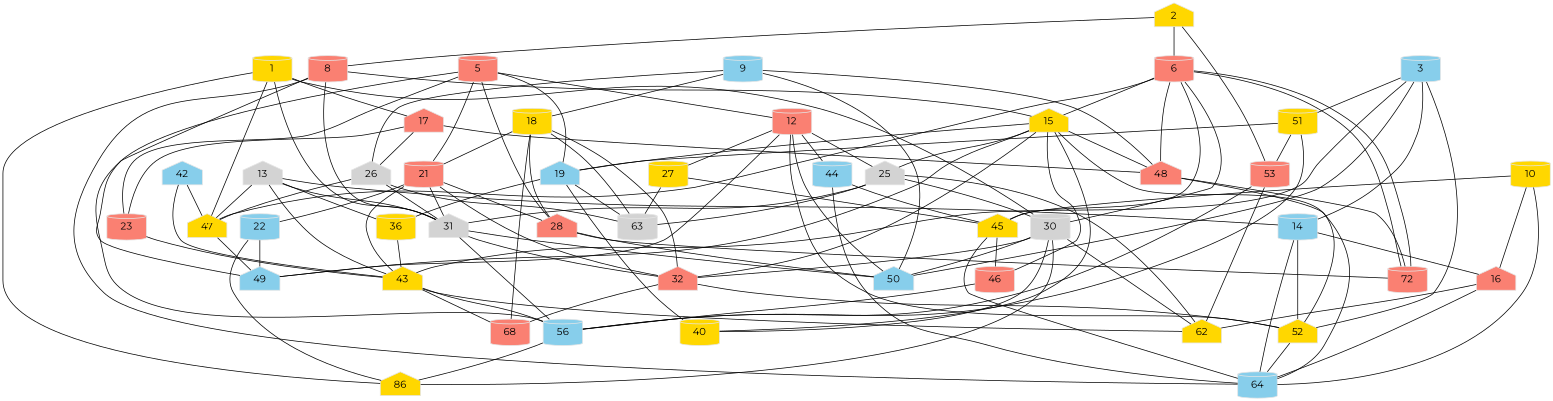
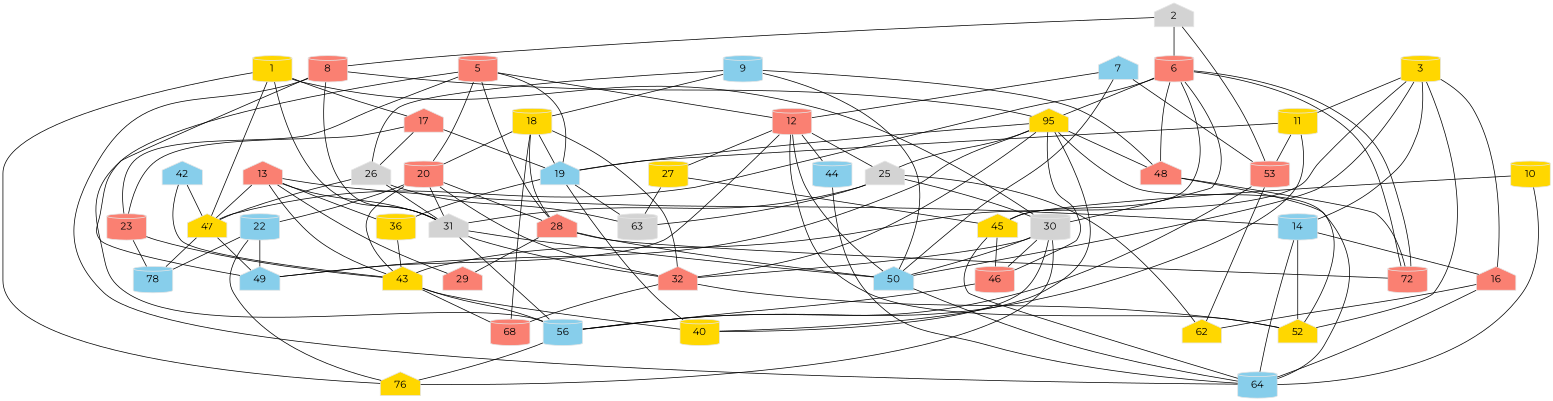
(1174, 16) -> (1174, 16)
none -> (1118, 69)
(1421, 69) -> (1421, 69)
(1049, 122) -> (1049, 122)
(1298, 122) -> (1298, 122)
(704, 148) -> (494, 149)
(598, 173) -> (547, 149)
(263, 174) -> (263, 174)
(424, 174) -> (424, 174)
(909, 204) -> none
(1513, 228) -> (1493, 164)
none -> (153, 280)
none -> (463, 280)
(1129, 282) -> (1026, 250)
(801, 322) -> (531, 309)
(1279, 357) -> (1072, 346)
(400, 385) -> (400, 385)
